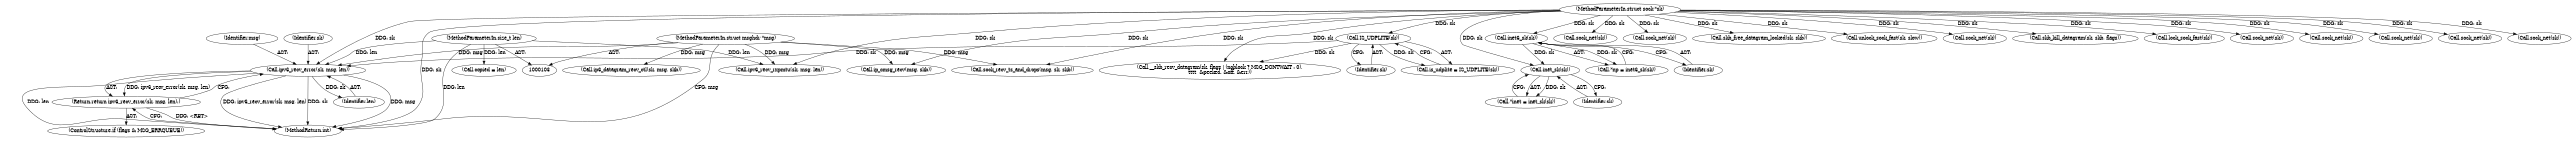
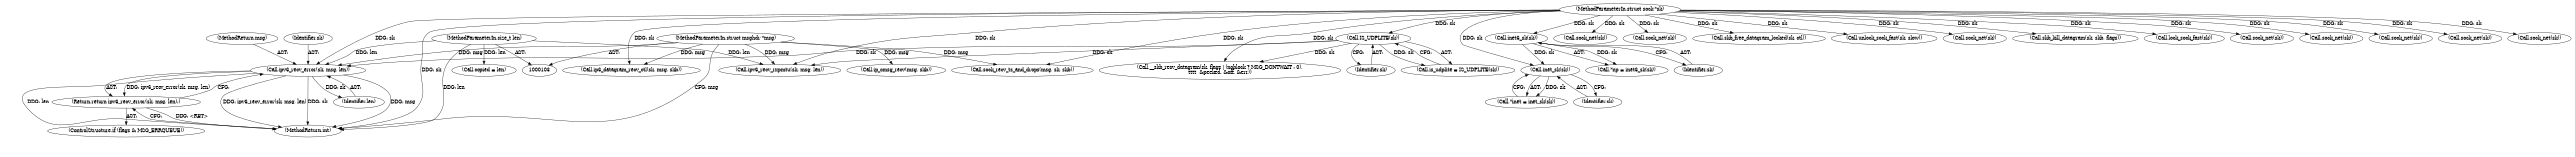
(1237, 24) -> (1082, 15)
(242, 39) -> (242, 39)
(1759, 39) -> (1759, 39)
(1588, 45) -> none
none -> (1076, 51)
